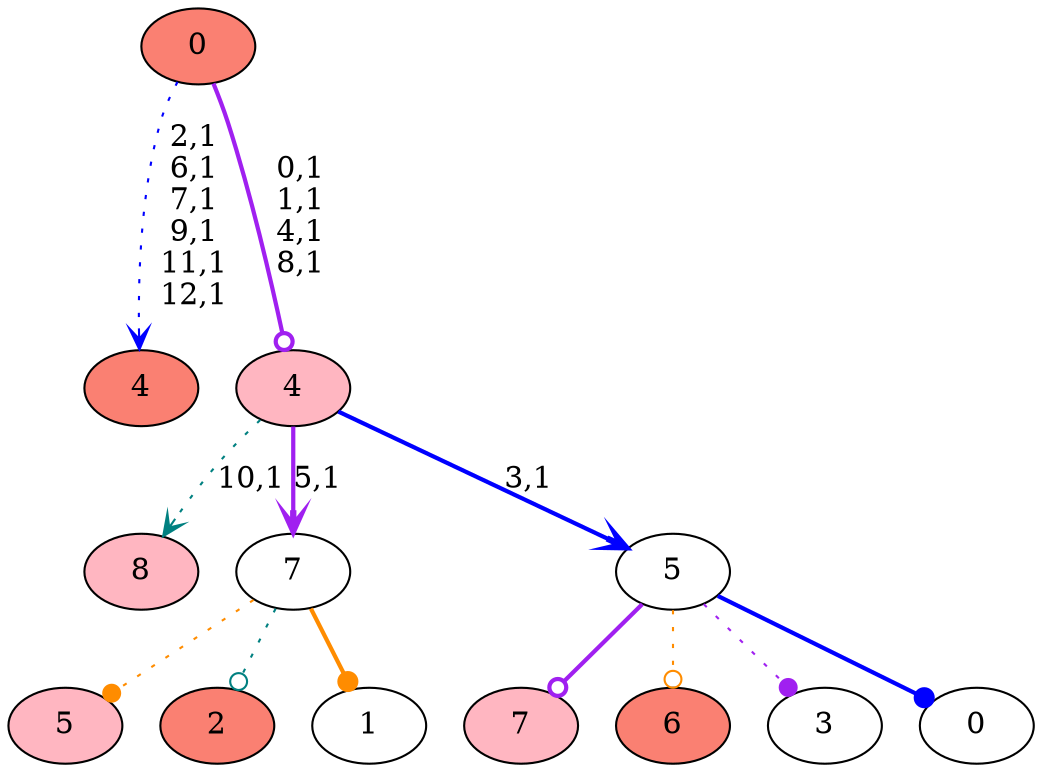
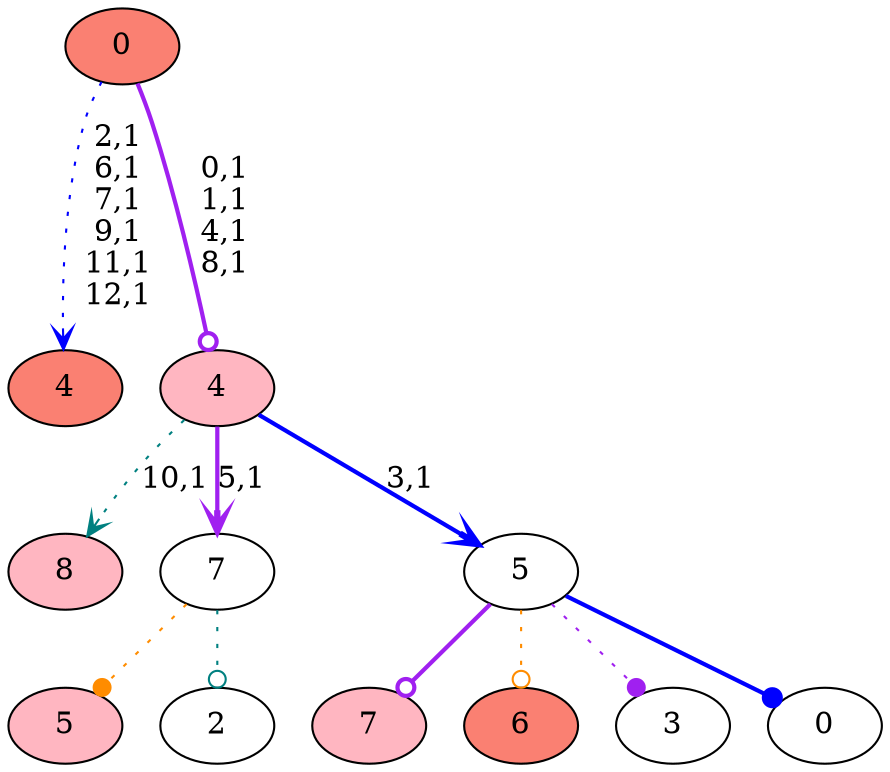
(217, 726) -> (217, 726)
(369, 726) -> none
